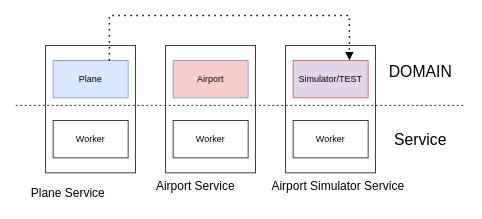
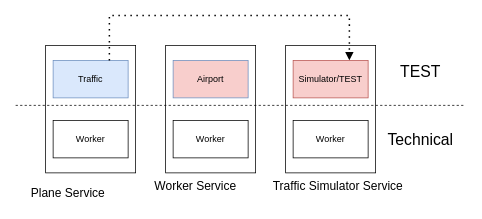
(420, 72) -> (420, 72)
(90, 79) -> (90, 79)
(330, 79) -> (330, 79)
(420, 139) -> (420, 139)
(195, 184) -> (195, 184)
(338, 184) -> (338, 184)
